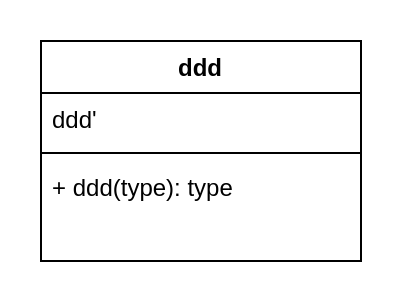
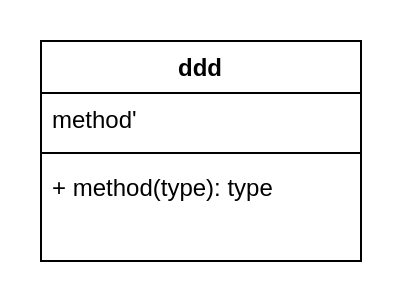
(76, 120) -> (96, 120)
(157, 188) -> (177, 188)
